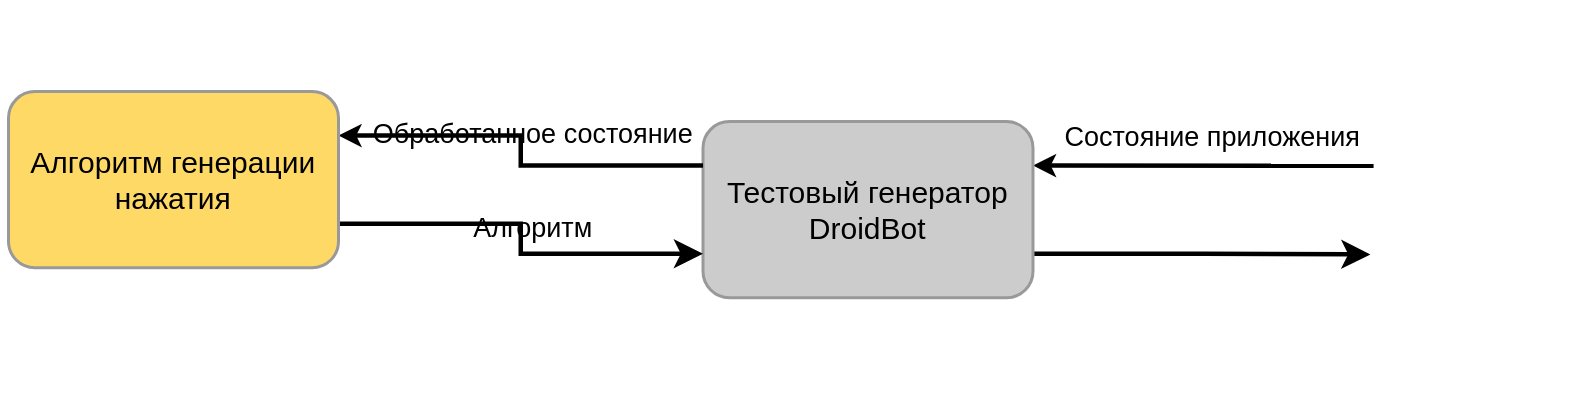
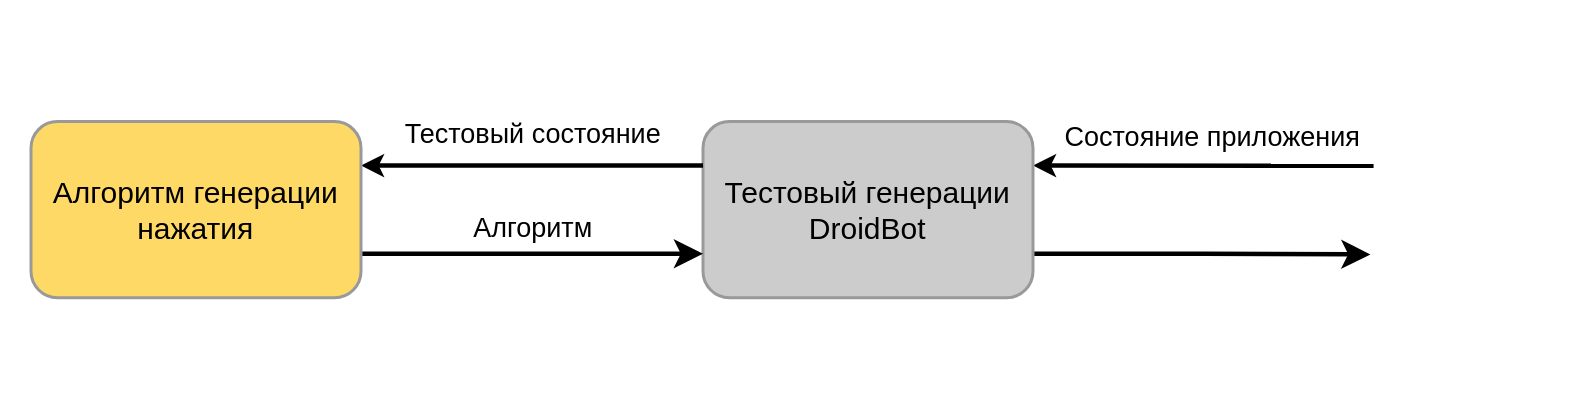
(533, 134) -> (533, 134)
(173, 180) -> (196, 210)
(868, 209) -> (868, 209)
